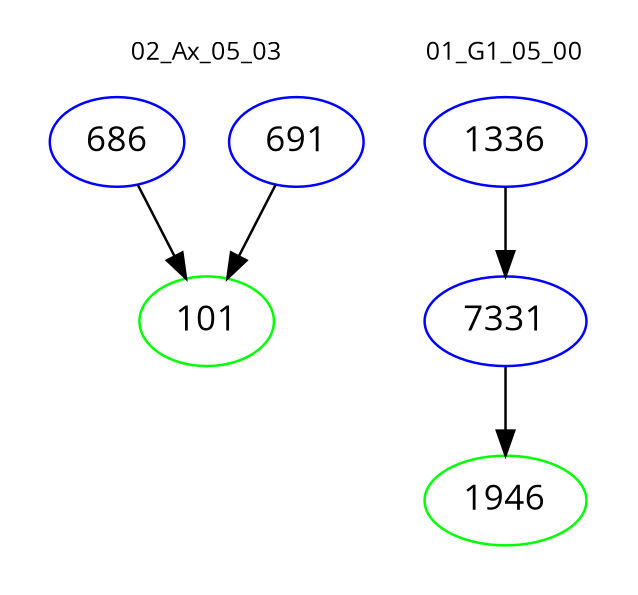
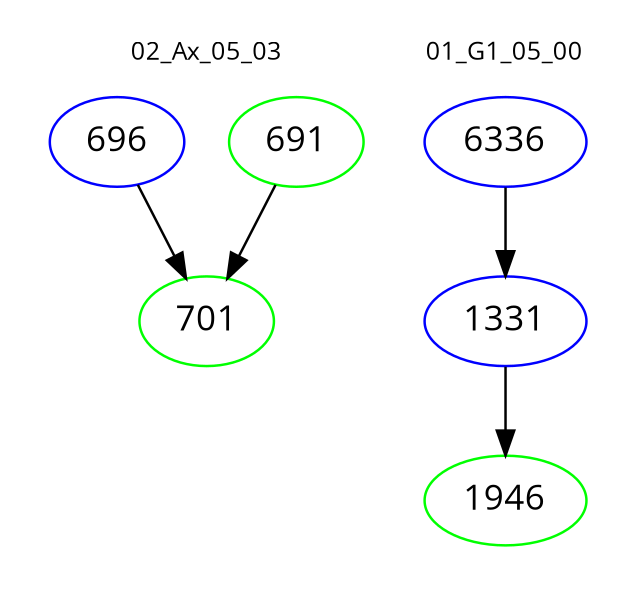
(117, 142) -> (117, 142)
(296, 142) -> (296, 142)
(506, 142) -> (506, 142)
(207, 321) -> (207, 321)
(506, 321) -> (506, 321)
